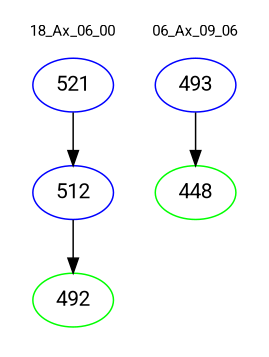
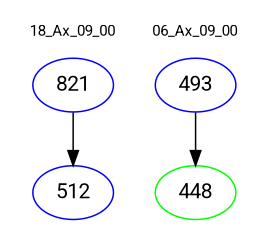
(73, 32) -> (73, 32)
(196, 32) -> (196, 32)
(73, 85) -> (73, 85)
(73, 300) -> none
